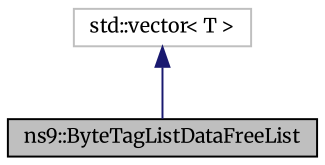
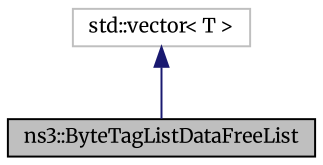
(162, 138) -> (161, 138)
